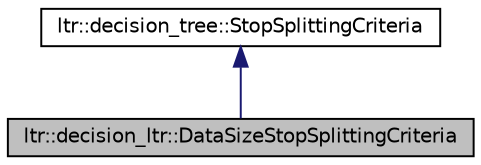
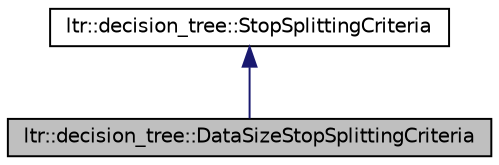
(241, 138) -> (250, 138)
